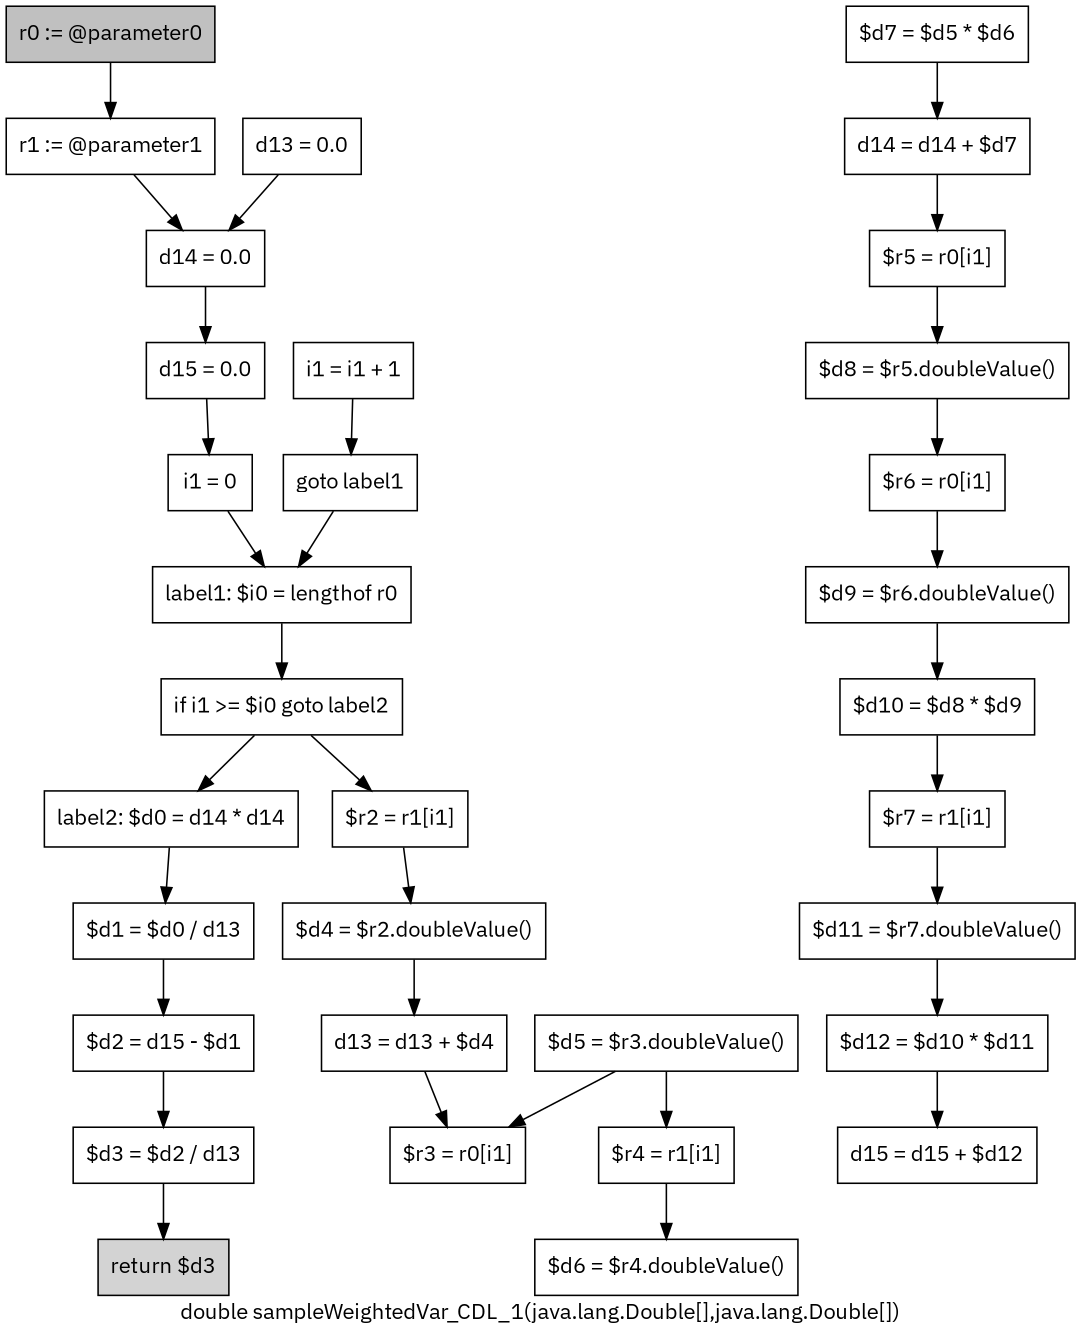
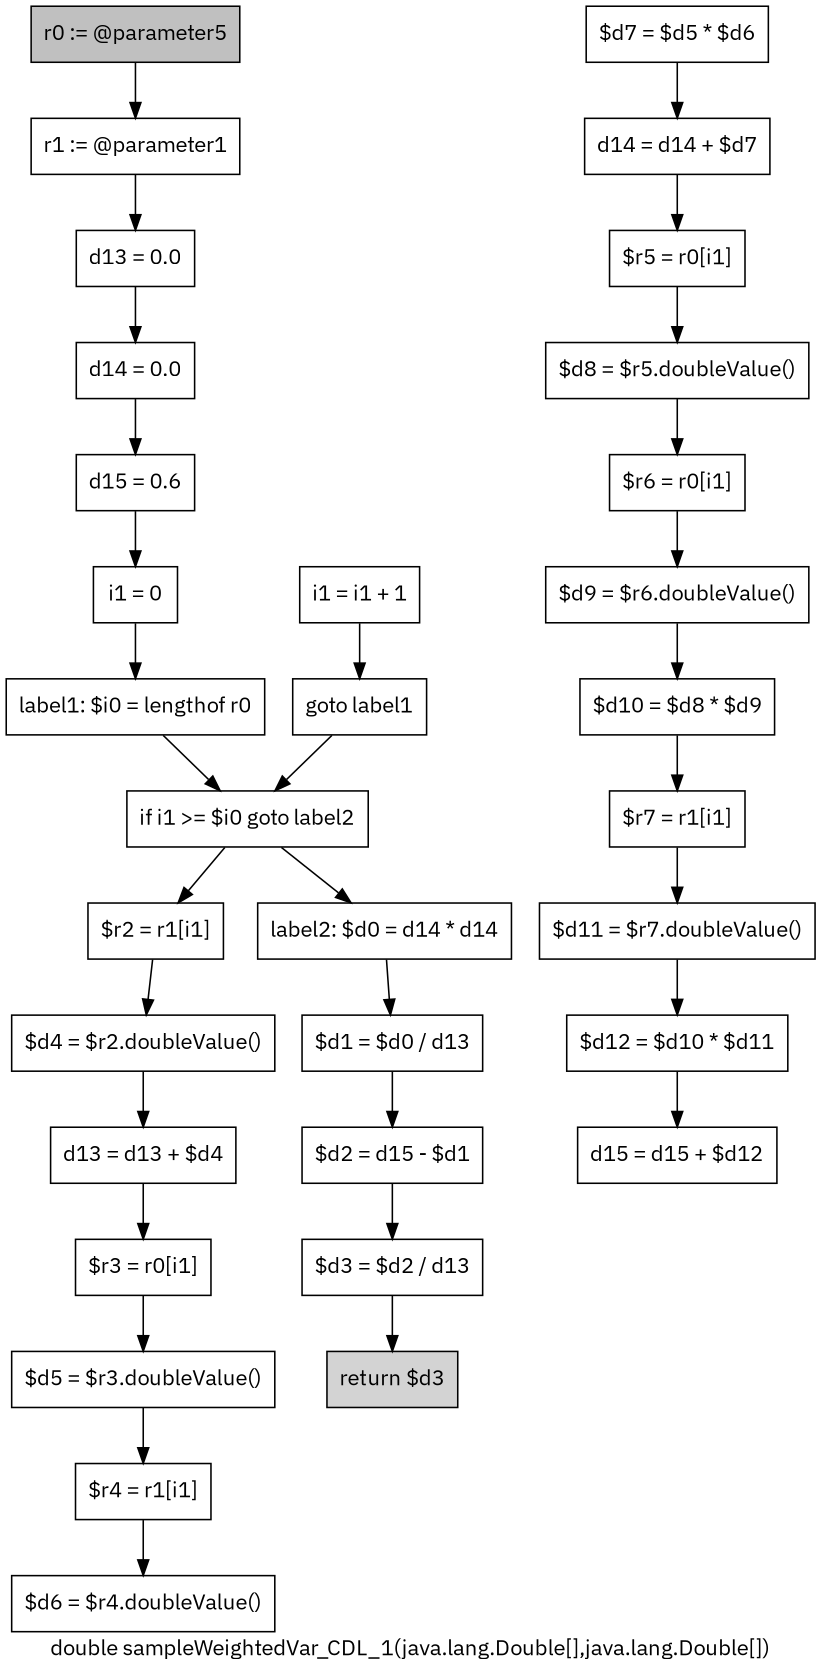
(111, 34) -> (135, 34)
(153, 197) -> (135, 195)
(206, 371) -> (135, 483)
(320, 532) -> (309, 757)
(569, 1095) -> (143, 1316)
